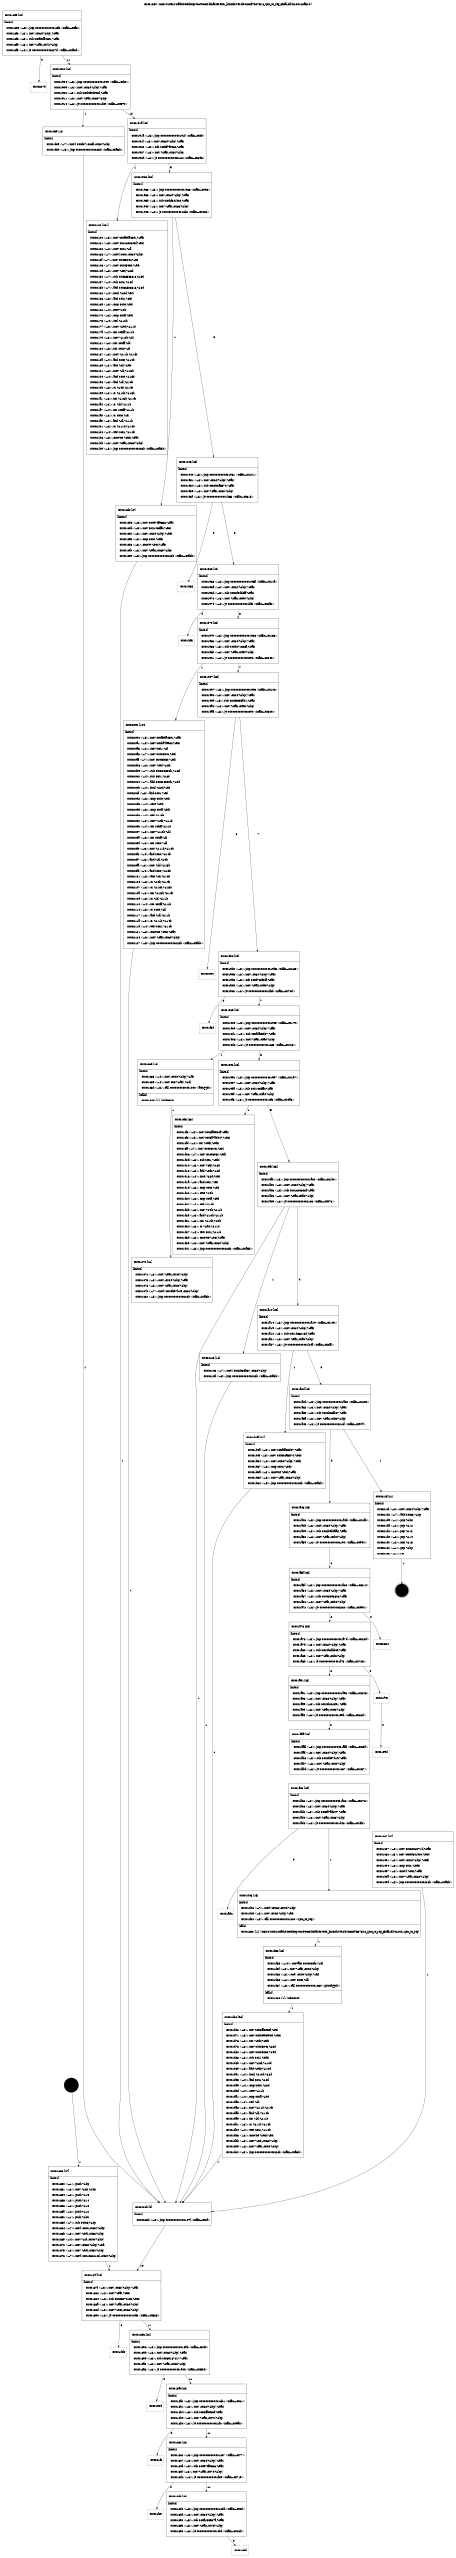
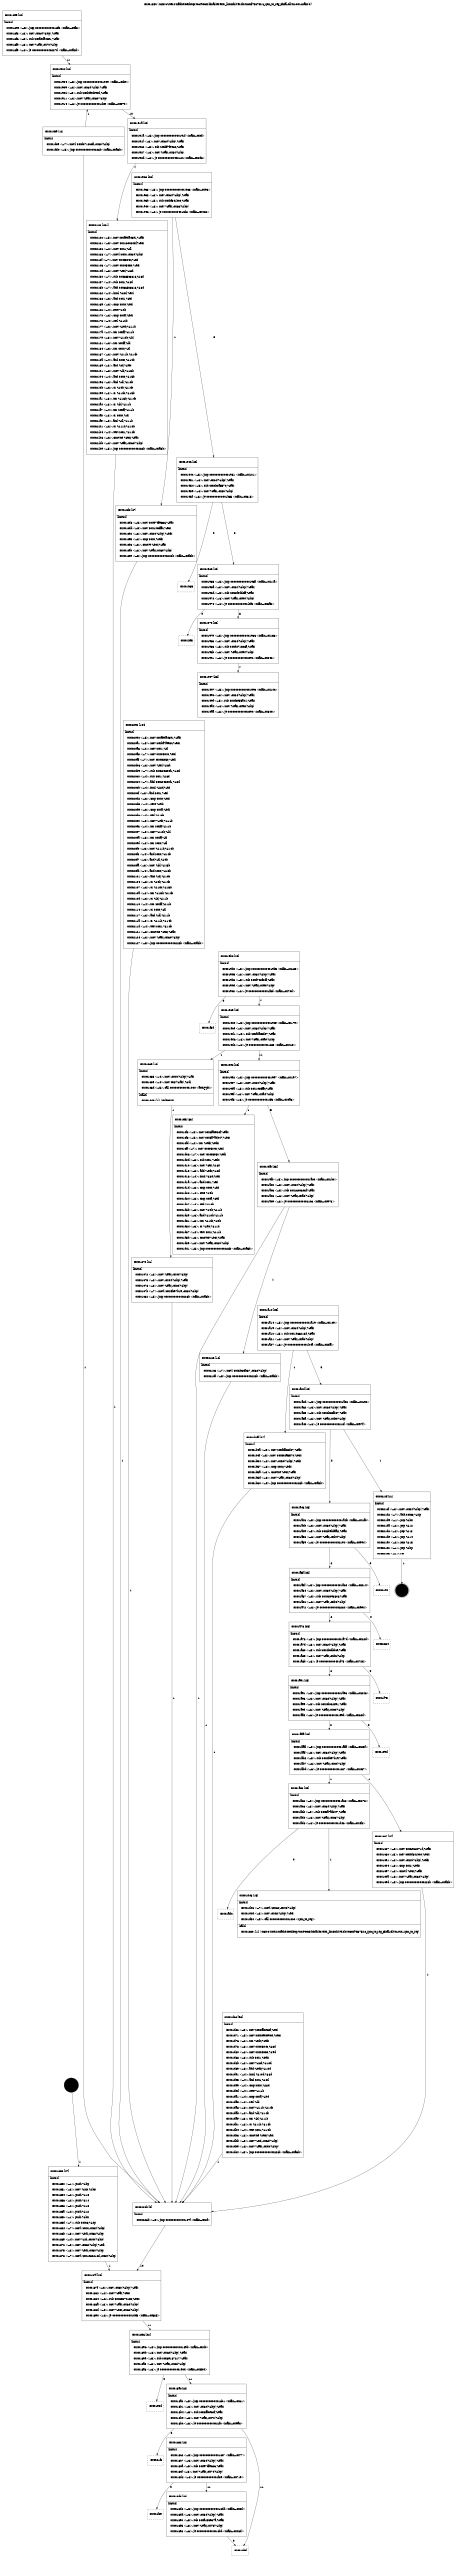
(39, 87) -> none
(83, 117) -> (86, 119)
(169, 167) -> none
(135, 168) -> (135, 168)
(187, 690) -> none
(249, 834) -> none
(207, 974) -> none
(260, 1055) -> (260, 1055)
(298, 1255) -> none
none -> (113, 1336)
none -> (381, 1591)
(381, 1724) -> (372, 1732)
none -> (172, 1752)
none -> (329, 1778)
none -> (384, 1801)
(302, 1975) -> none
(118, 2353) -> none
(206, 2433) -> (259, 2486)
